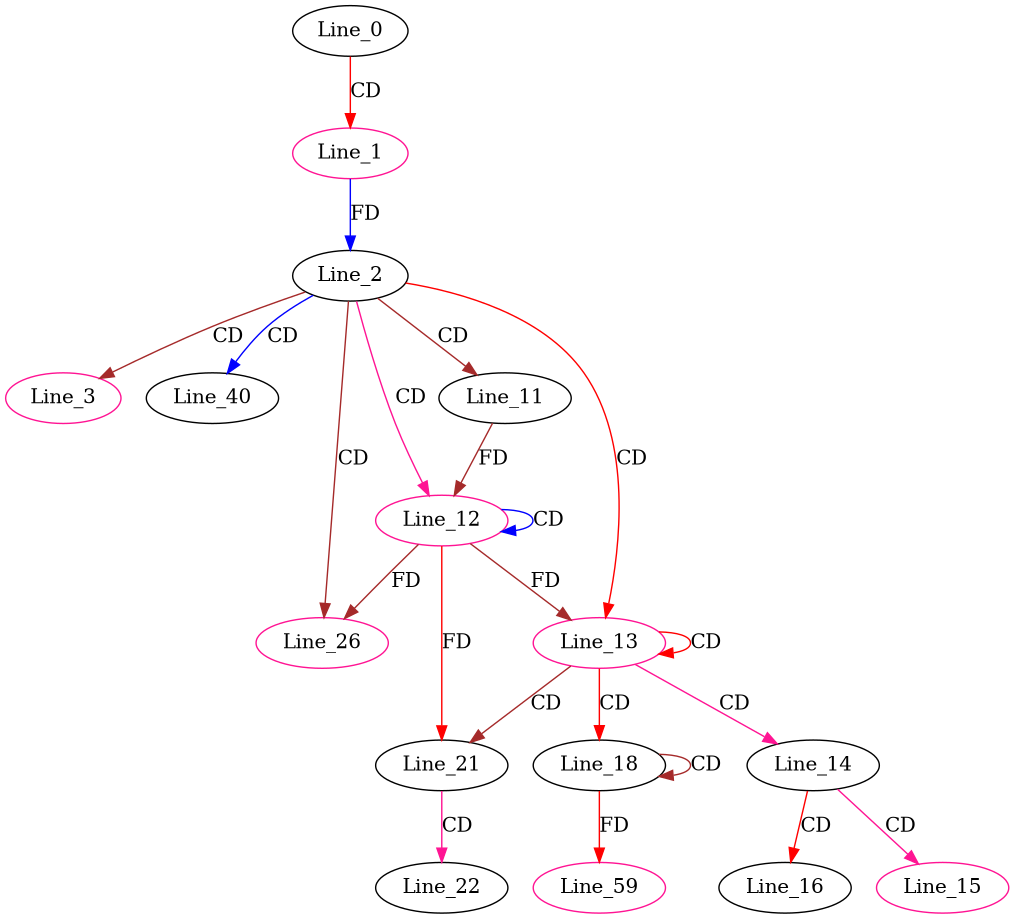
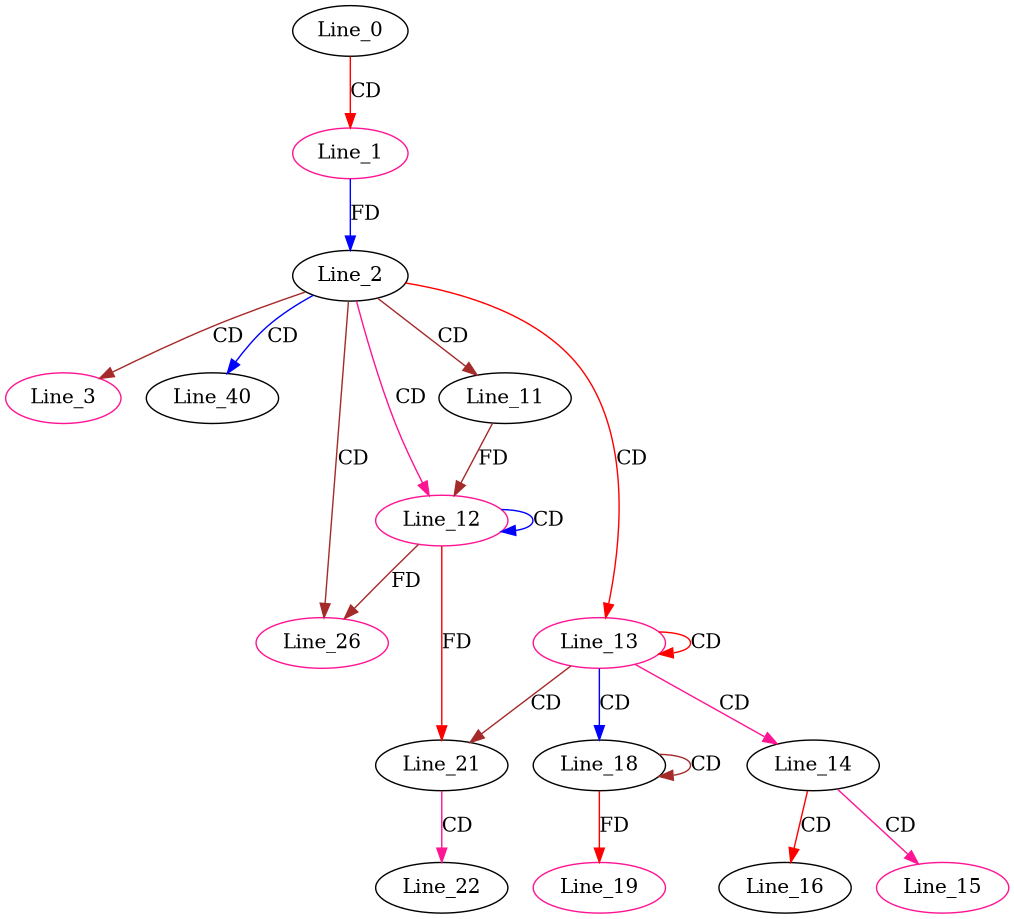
(515, 578) -> none
(599, 697) -> (599, 697)
(599, 888) -> (599, 888)
